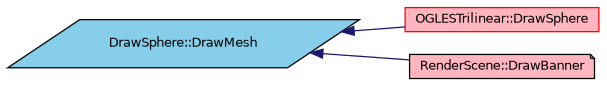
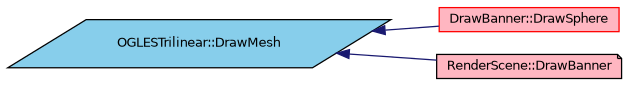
(502, 20) -> (529, 20)
(184, 44) -> (199, 44)
